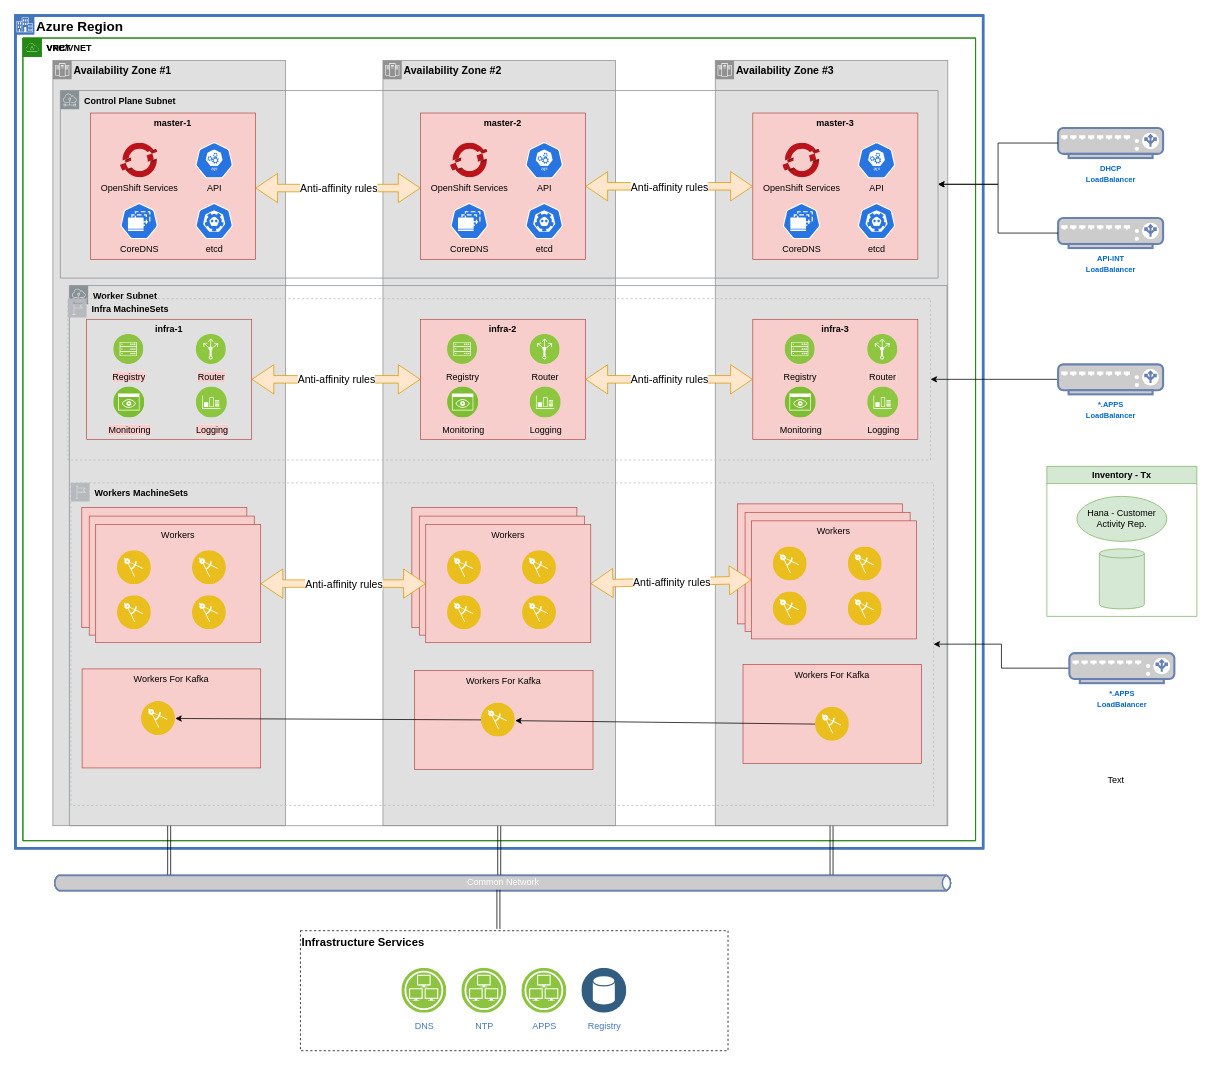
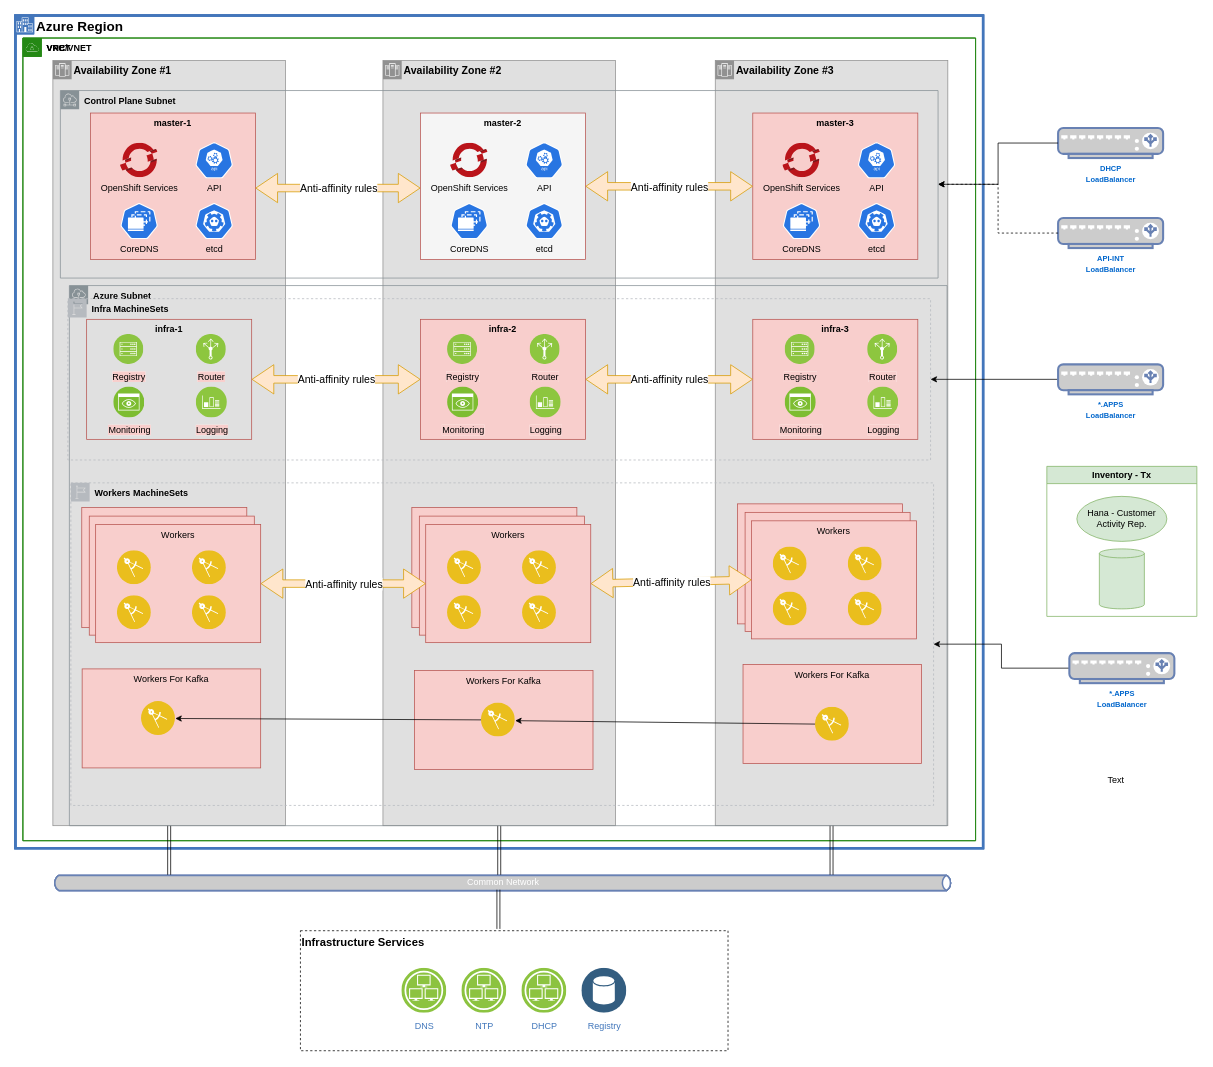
(503, 186) -> (503, 186)
(1004, 233) -> (1004, 233)
(125, 296) -> (122, 296)
(545, 1026) -> (545, 1026)
